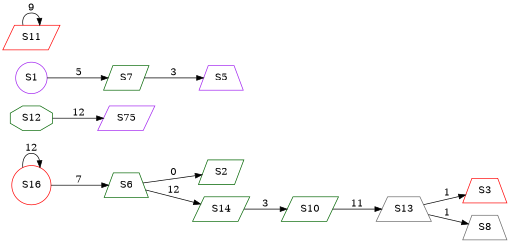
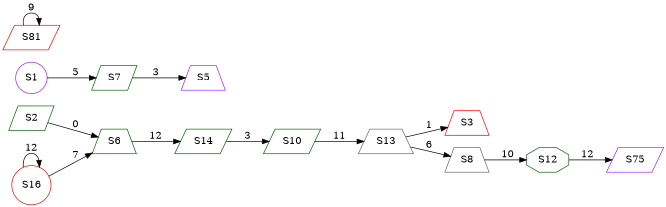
(31, 38) -> (31, 38)
none -> (502, 160)
(169, 179) -> (70, 129)
(447, 213) -> (429, 145)
